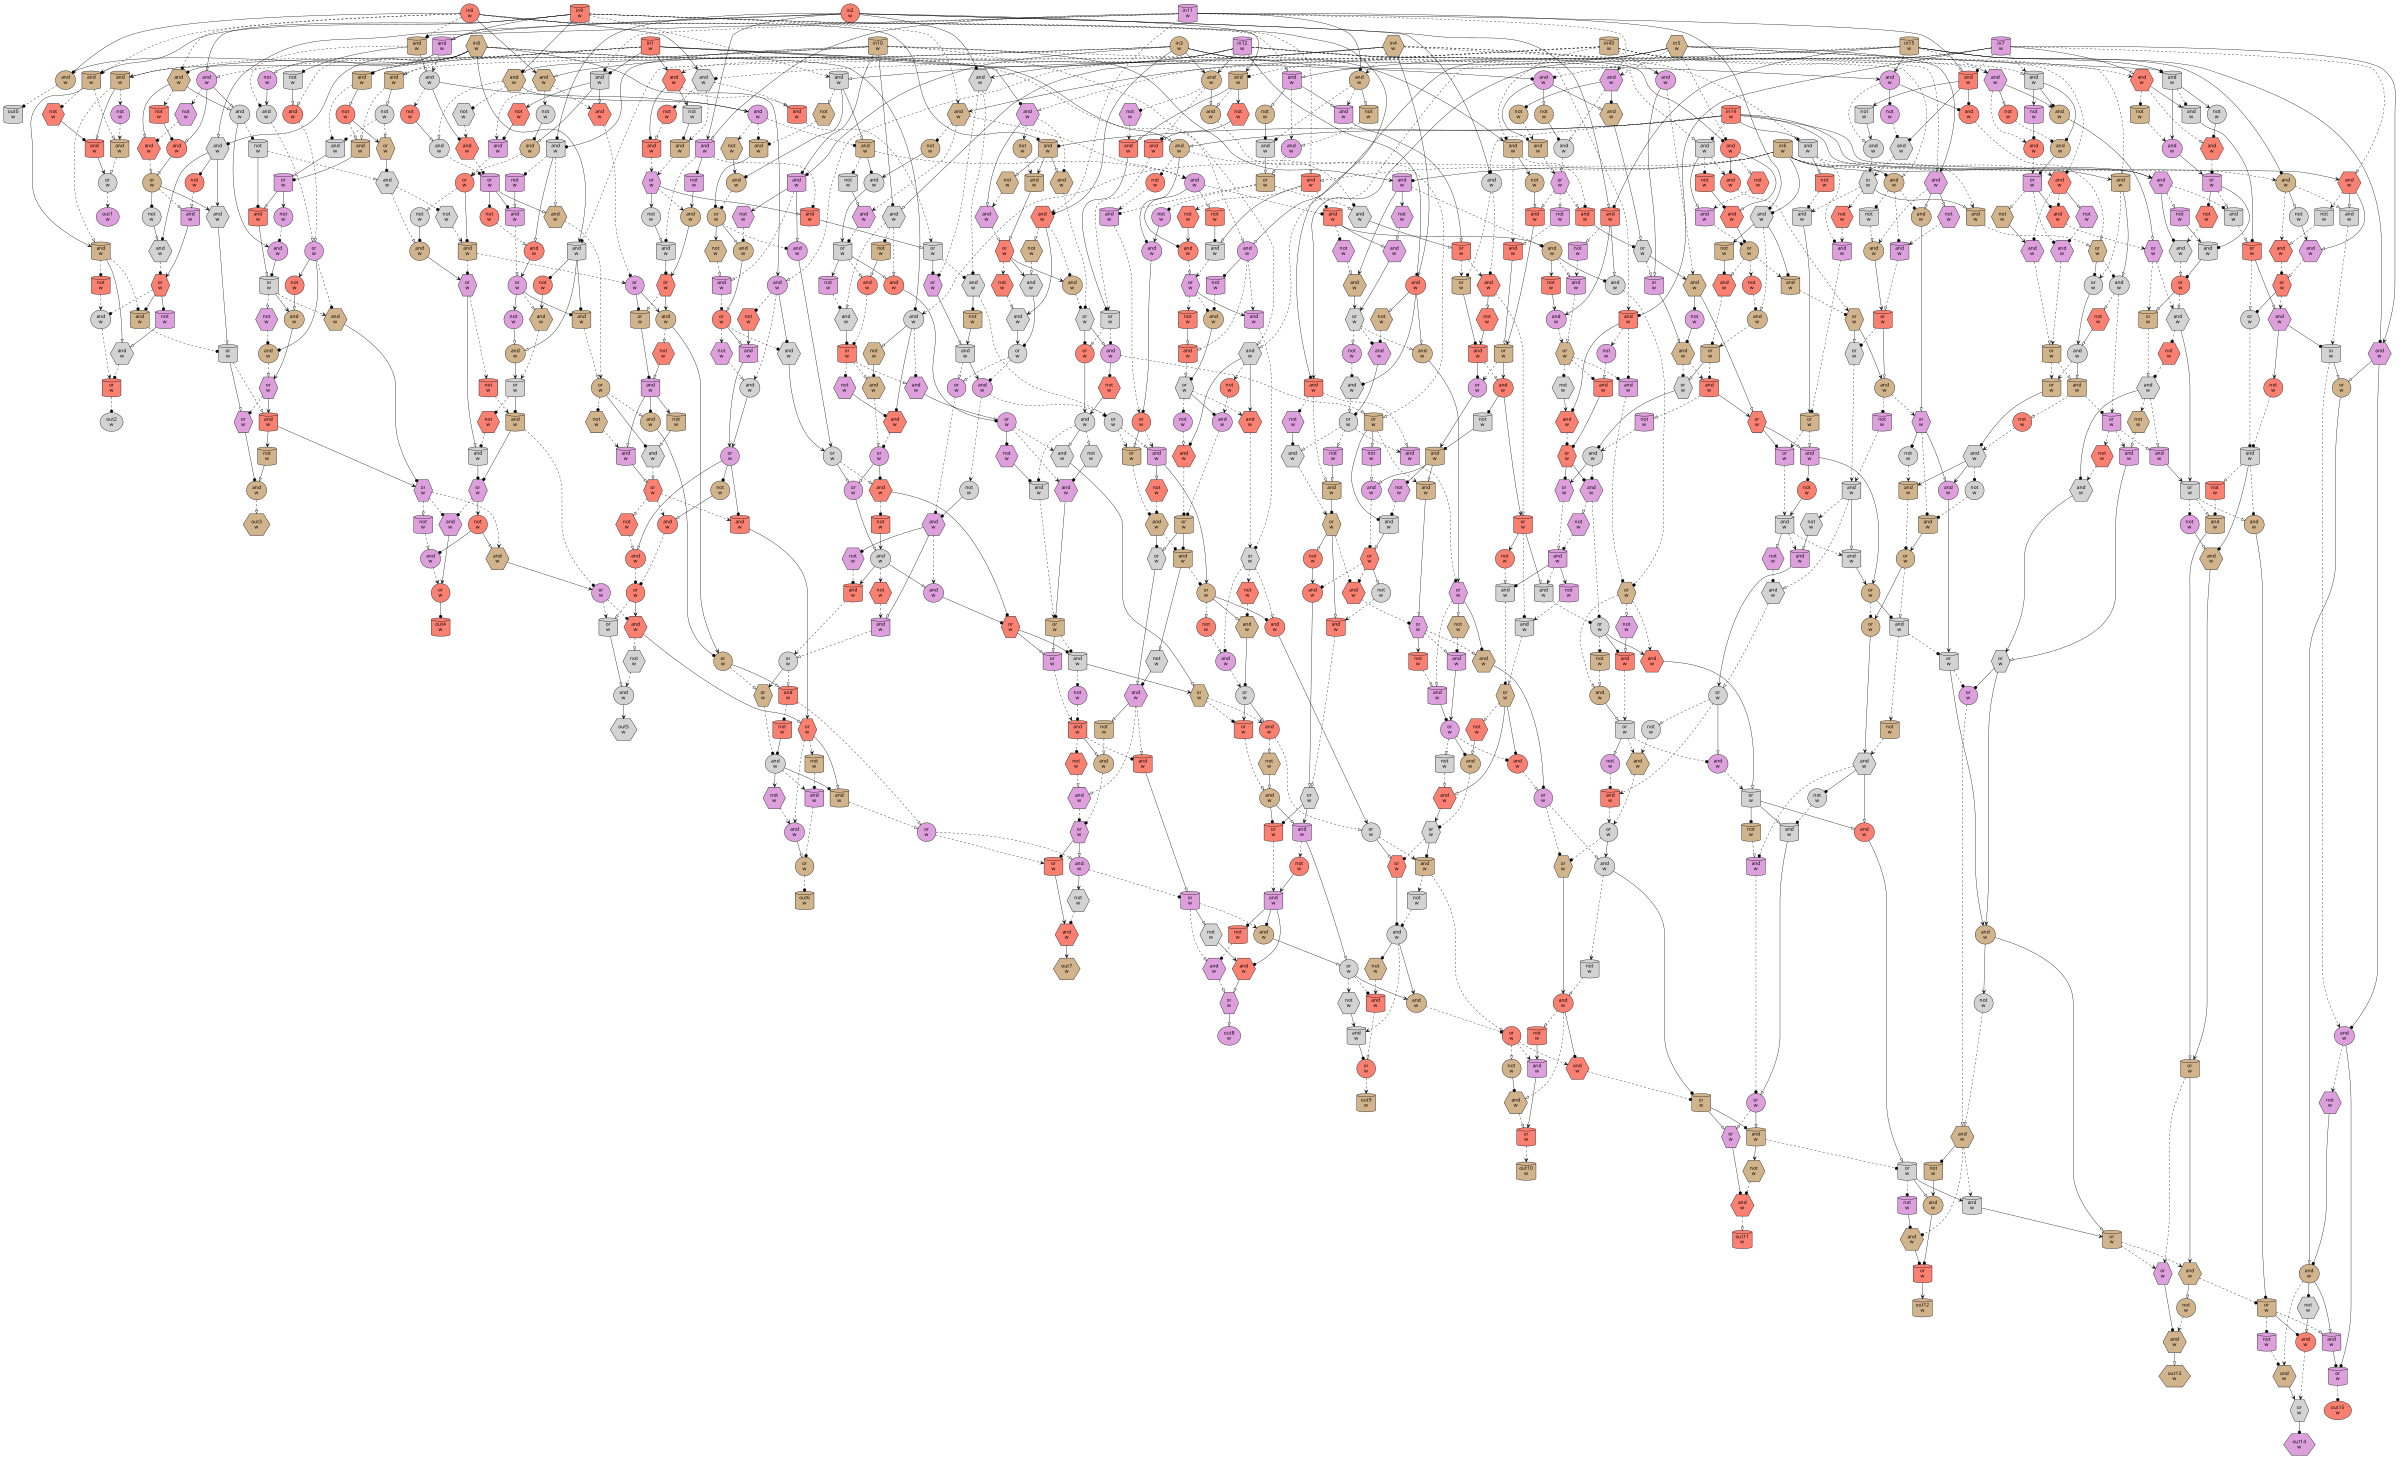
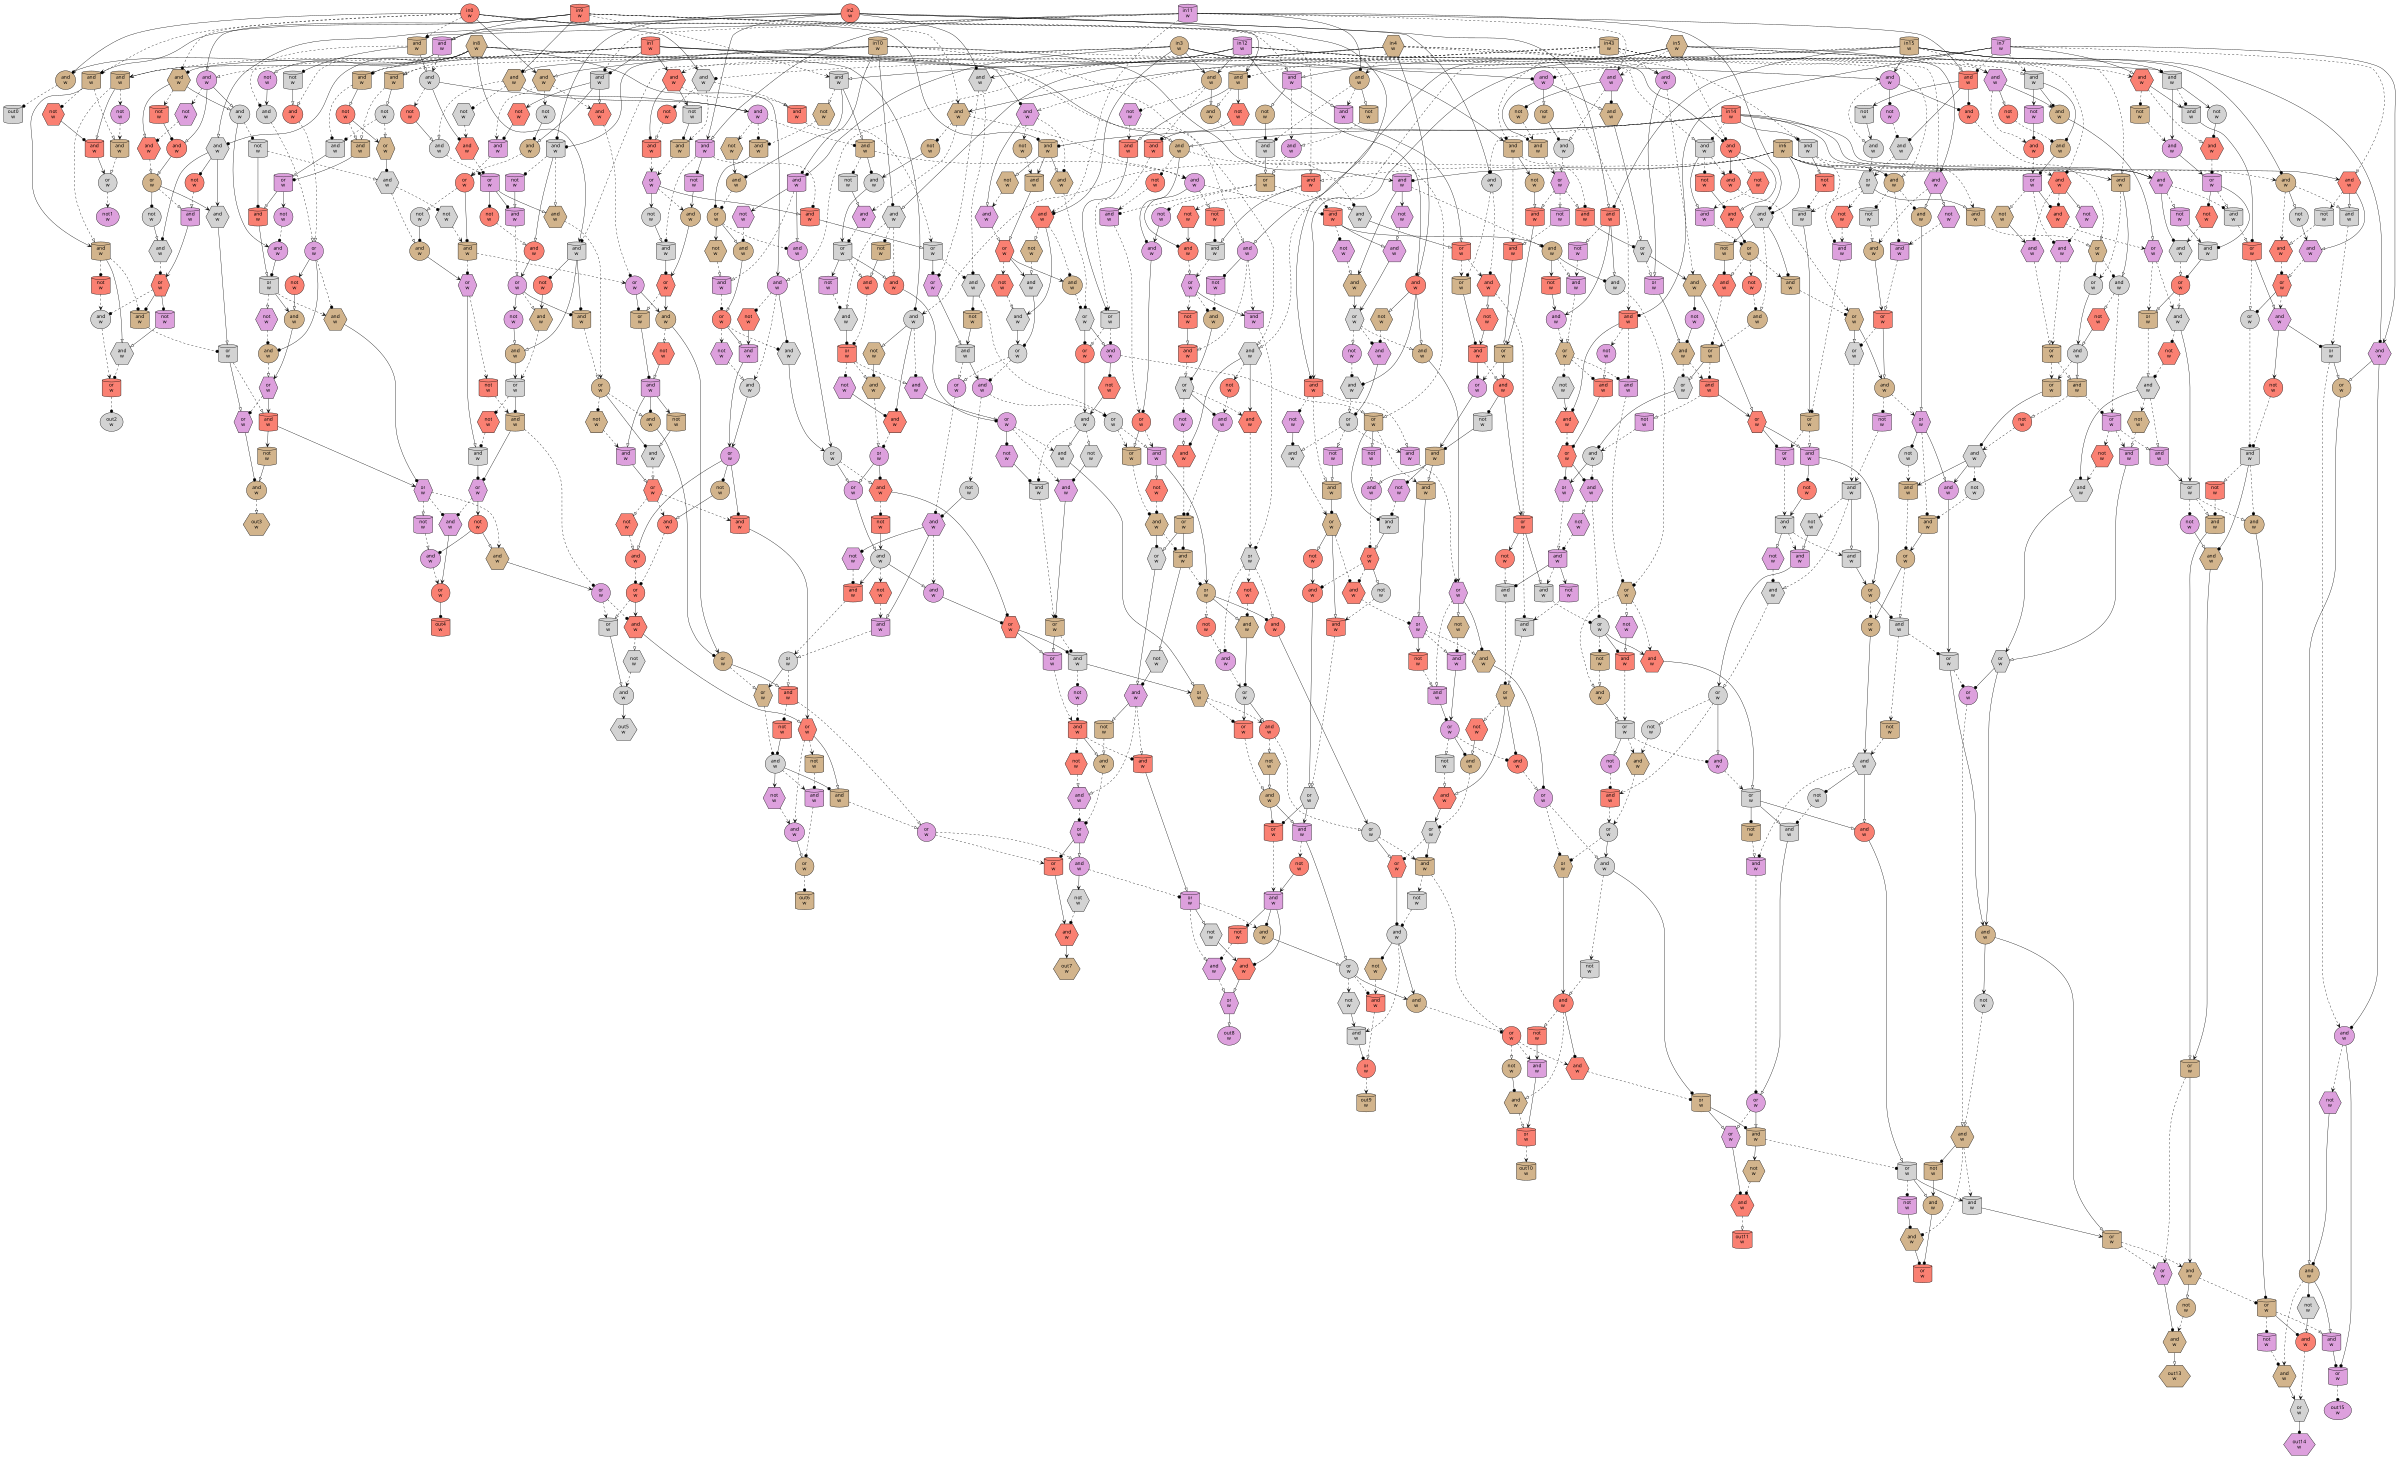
(108, 217) -> (108, 217)
(1923, 1308) -> none
(2338, 1410) -> (2338, 1410)
